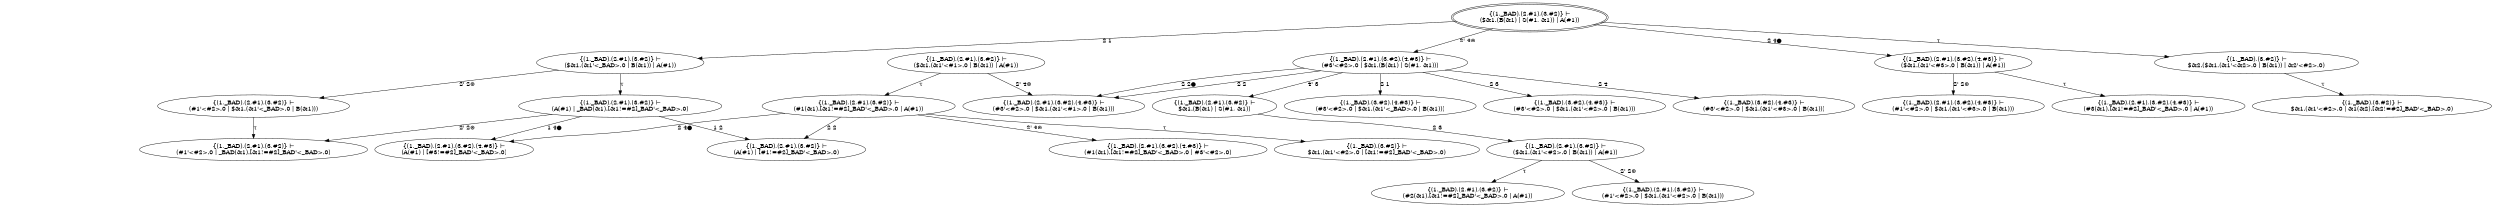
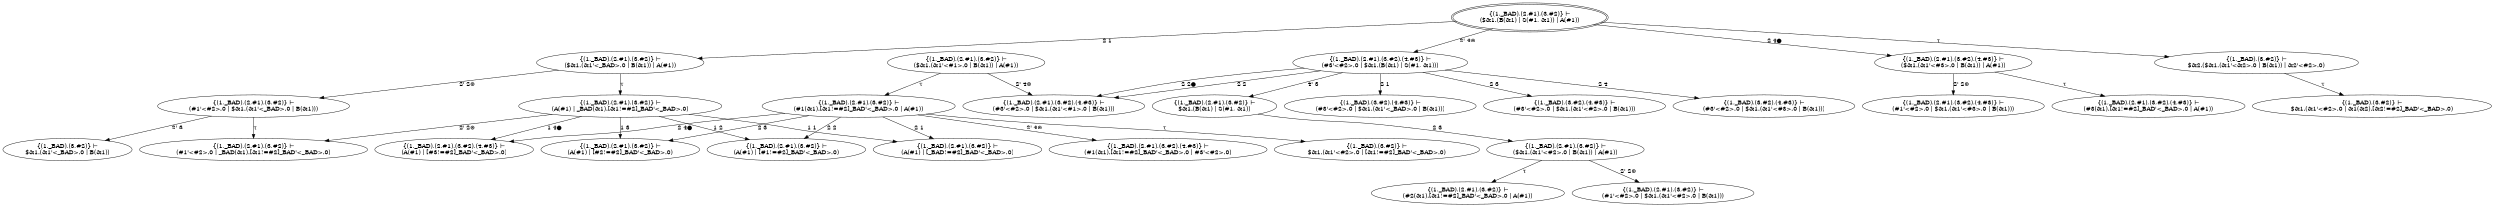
none -> (68, 150)
none -> (620, 150)
none -> (957, 150)
